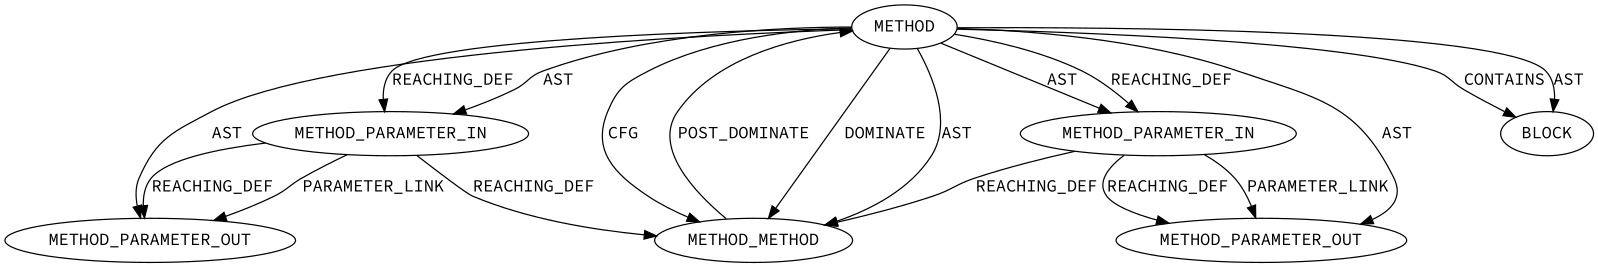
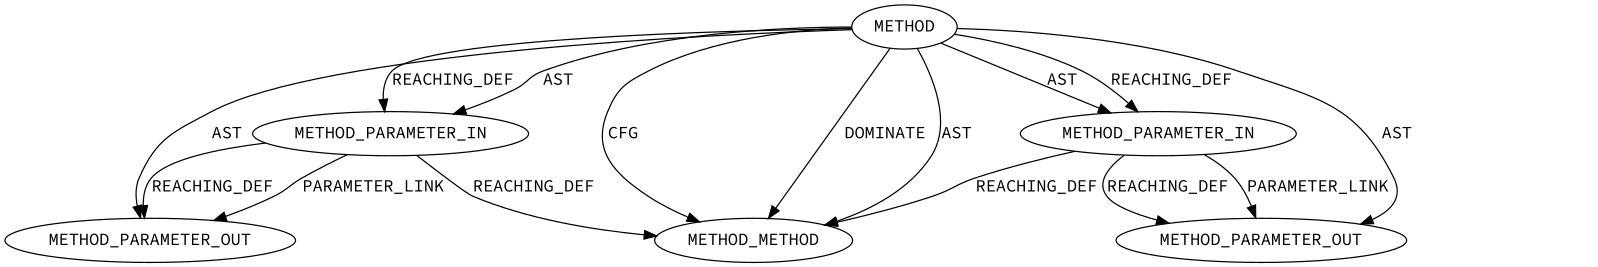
(696, 90) -> none
(1547, 134) -> none
